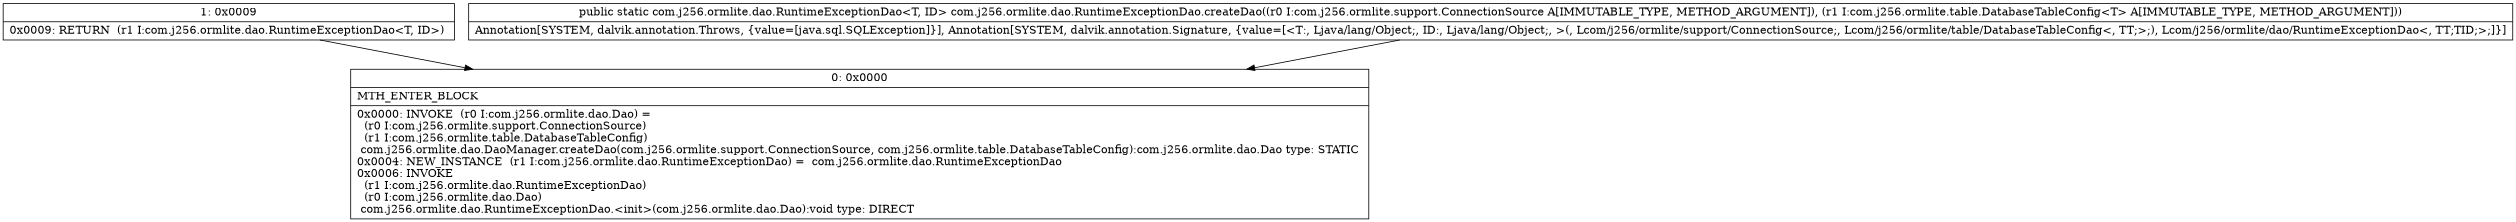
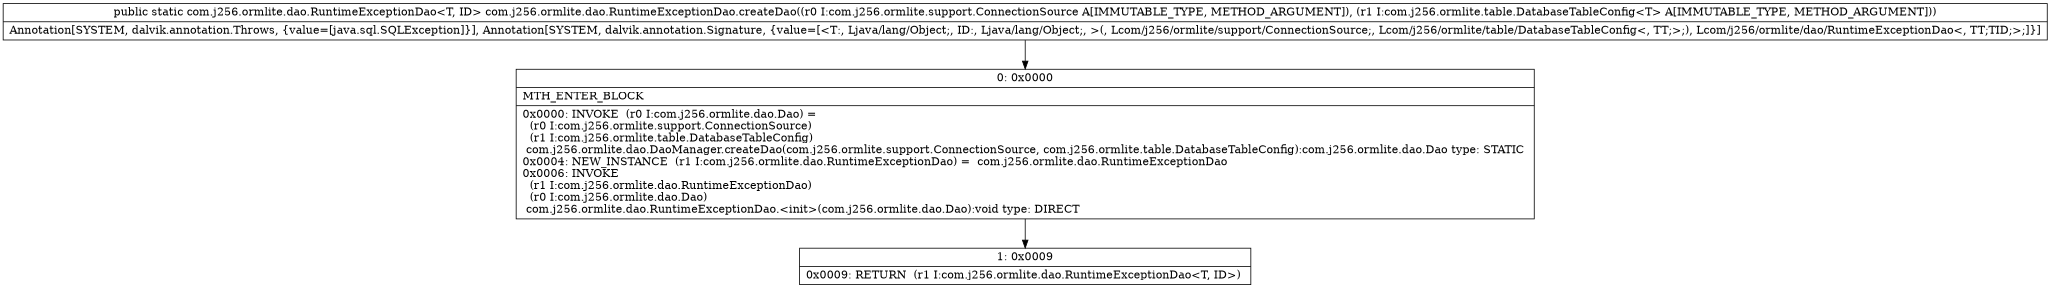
(392, 54) -> (1025, 230)
